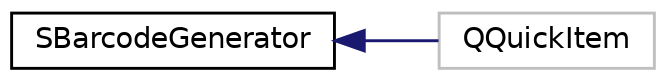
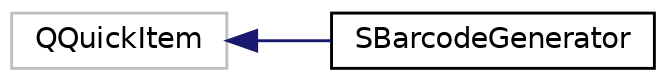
(402, 41) -> (294, 41)
